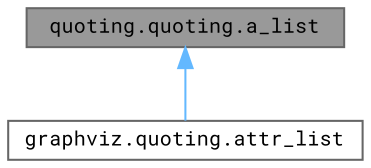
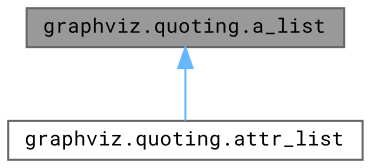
(185, 28) -> (185, 28)
